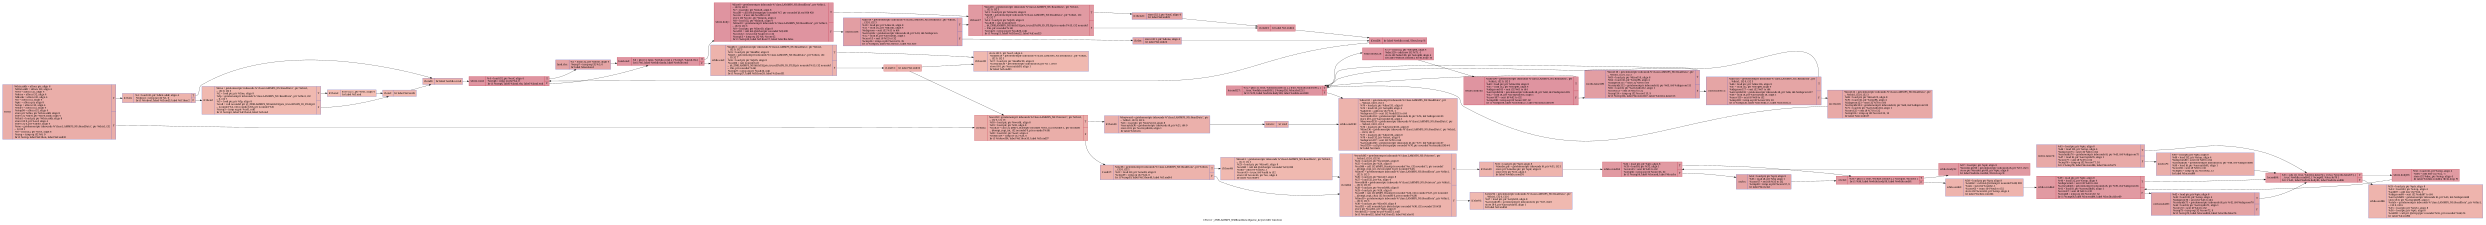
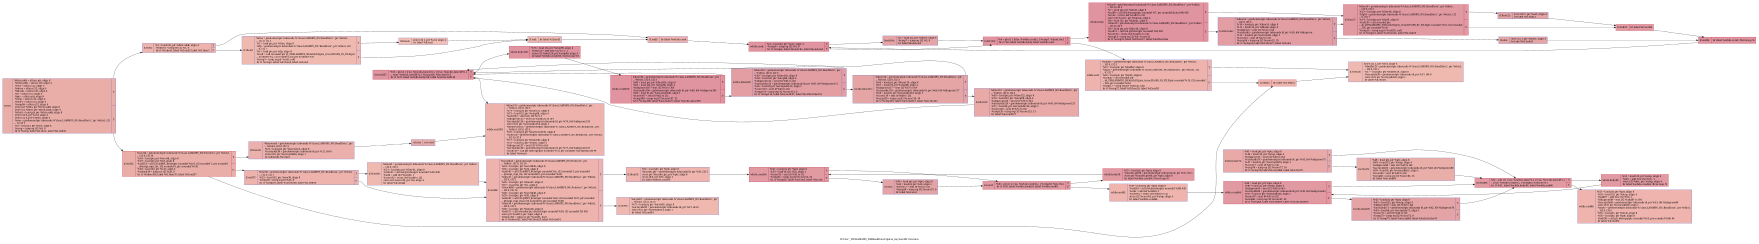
(956, 93) -> (781, 227)
(1130, 131) -> (277, 157)
